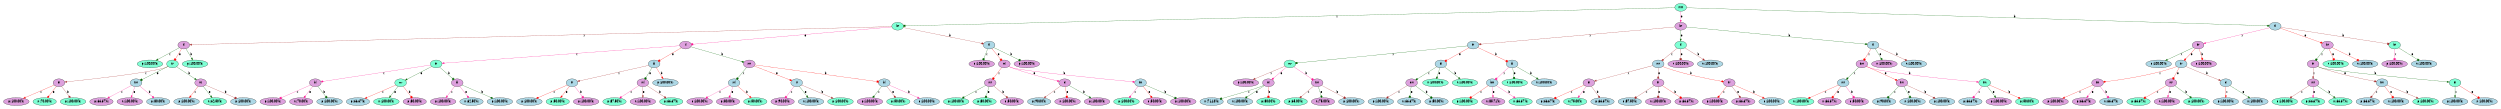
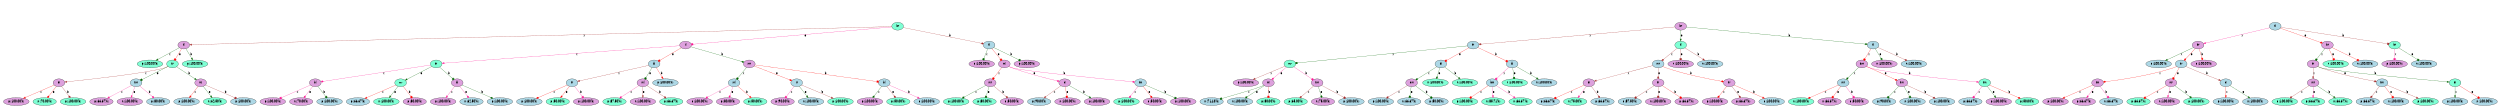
(1681, 7) -> none
(1493, 102) -> (1493, 102)
